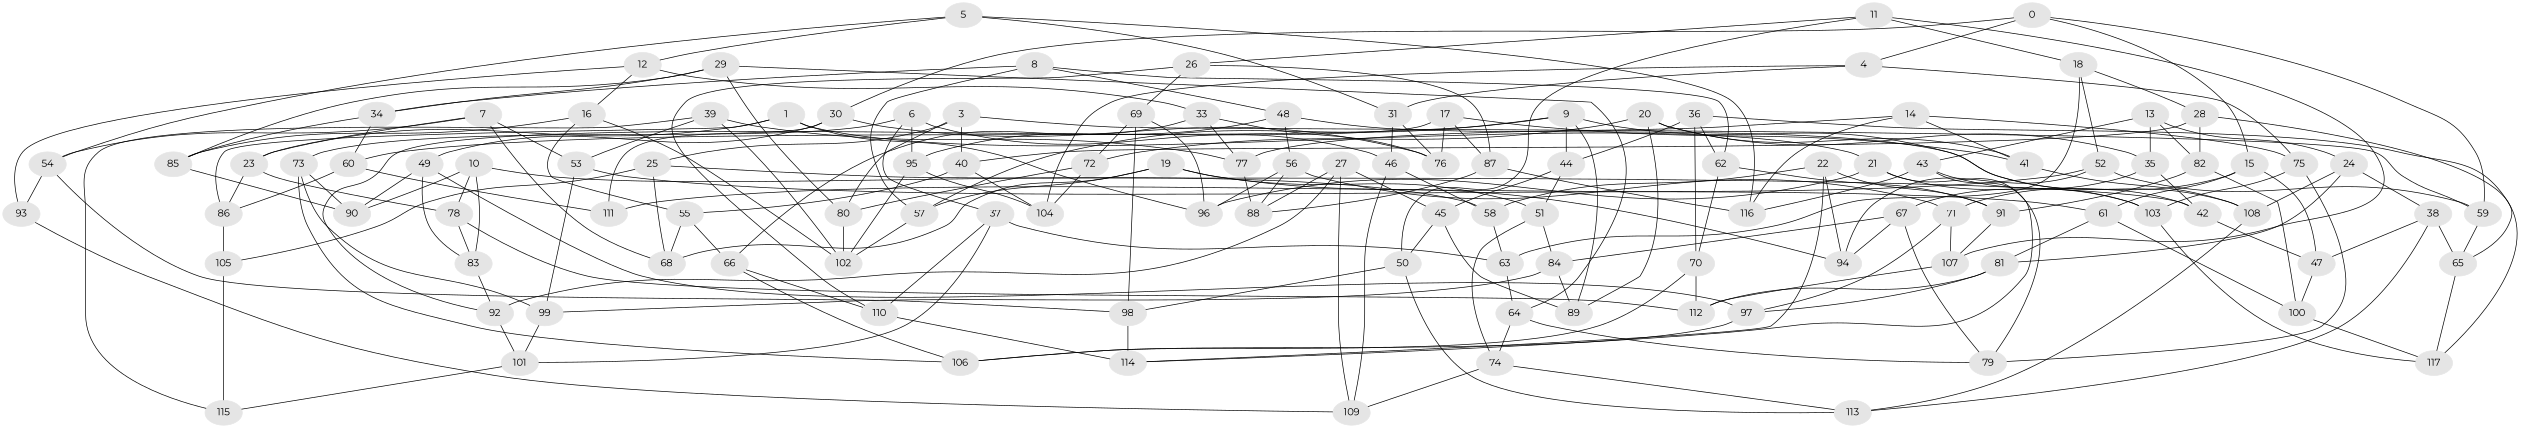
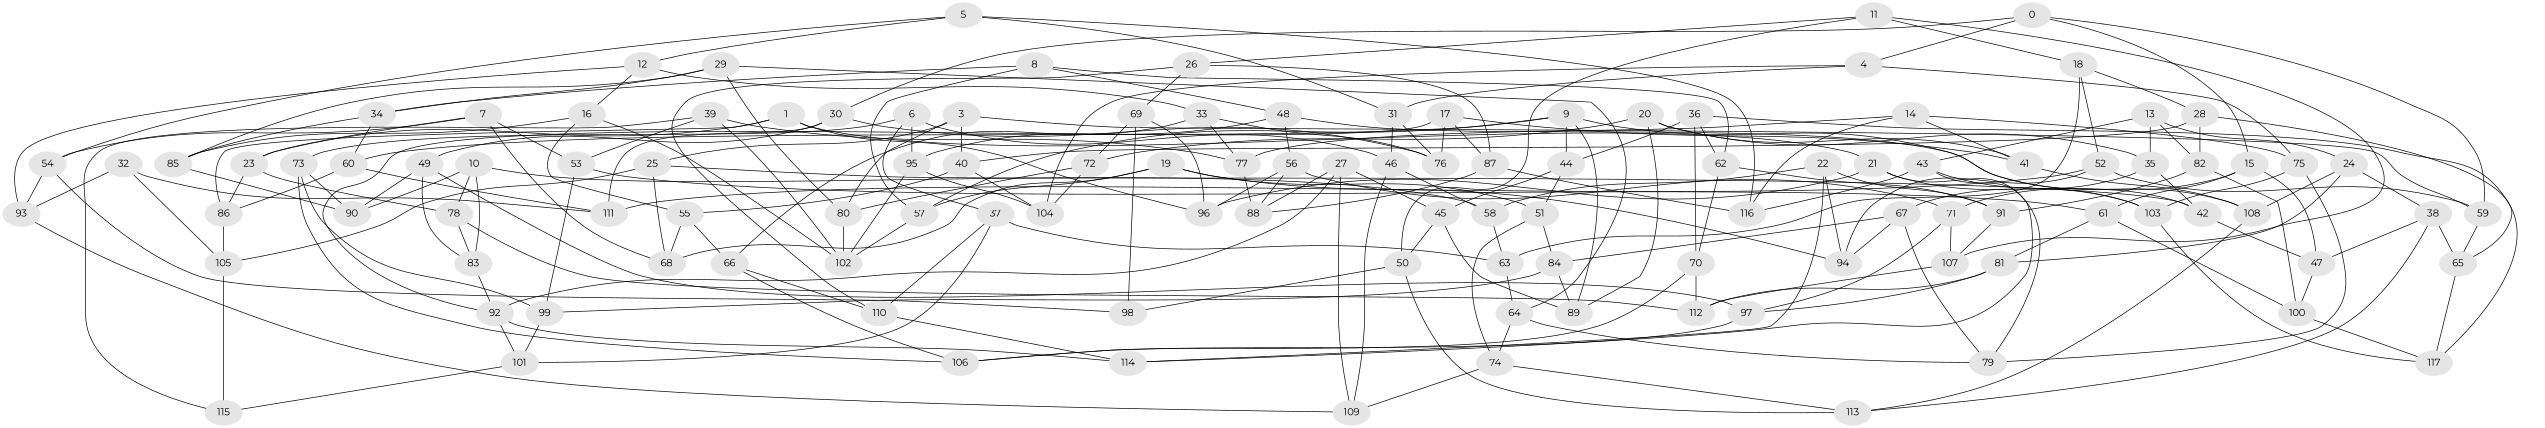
none -> (124, 164)
(1128, 338) -> (793, 346)
